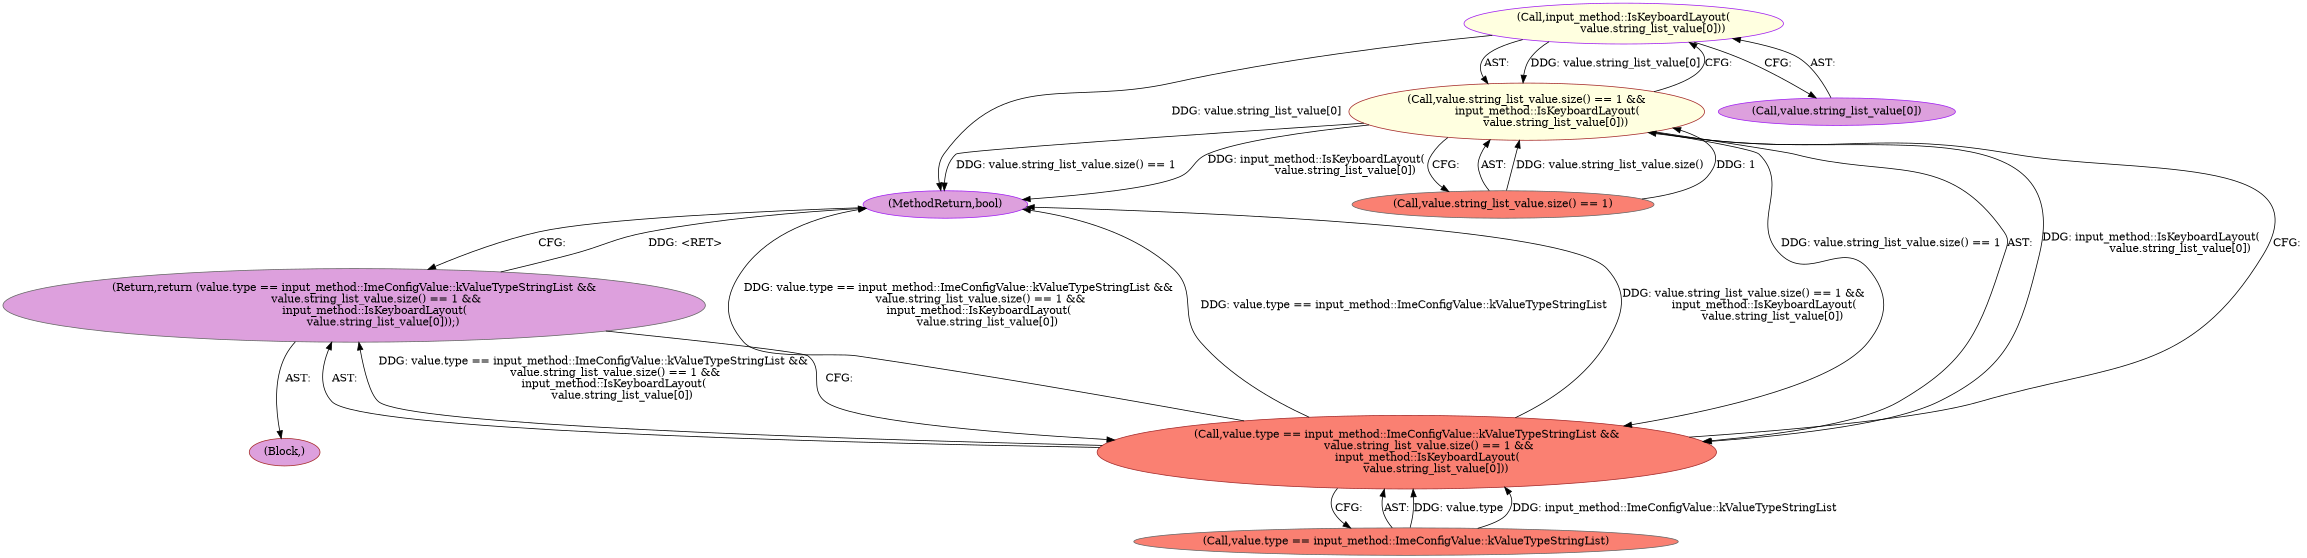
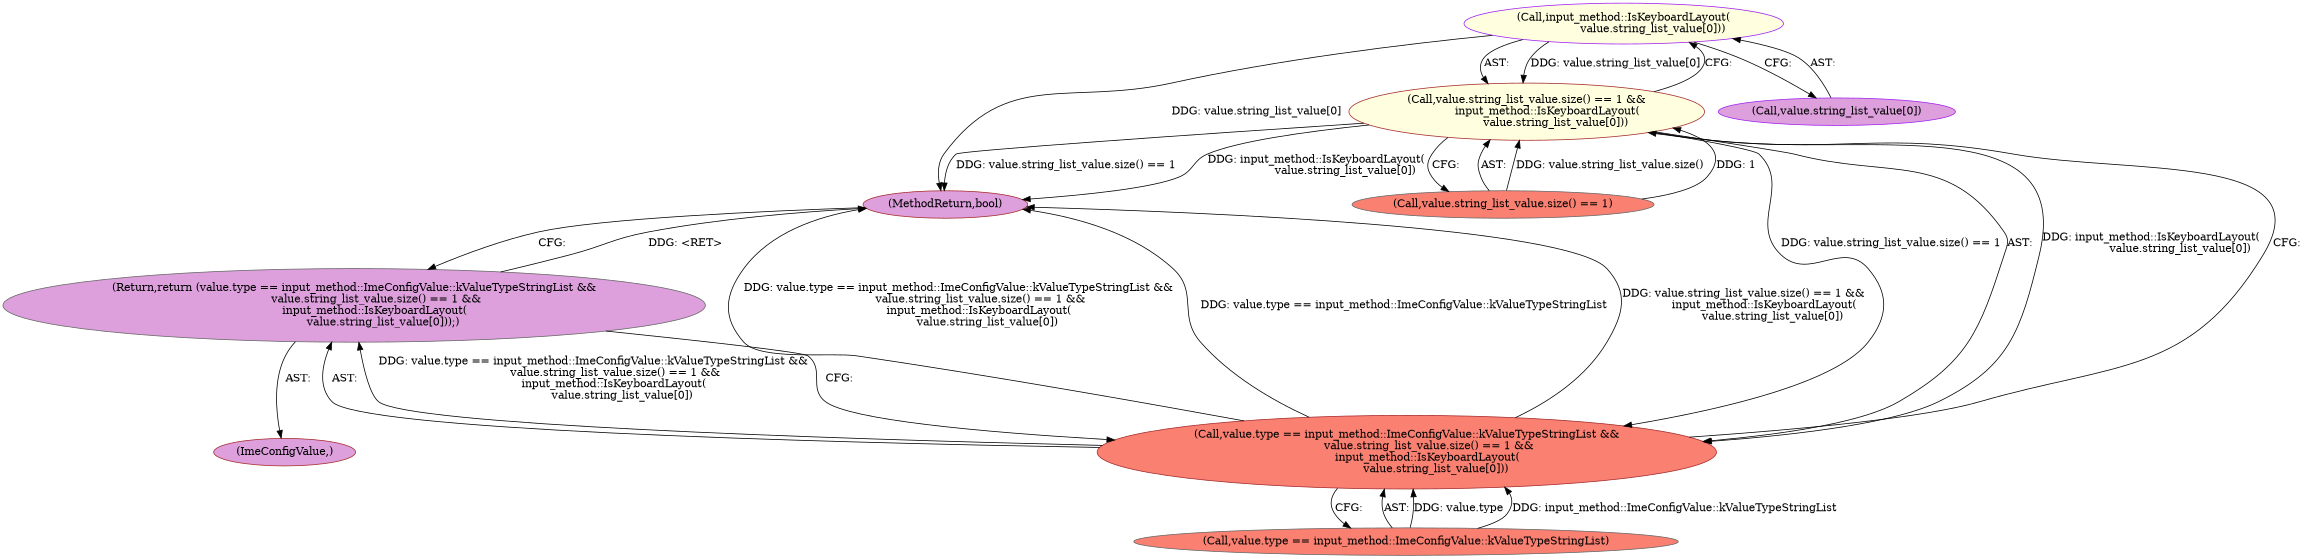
(945, 204) -> (945, 204)
(285, 452) -> (285, 452)
